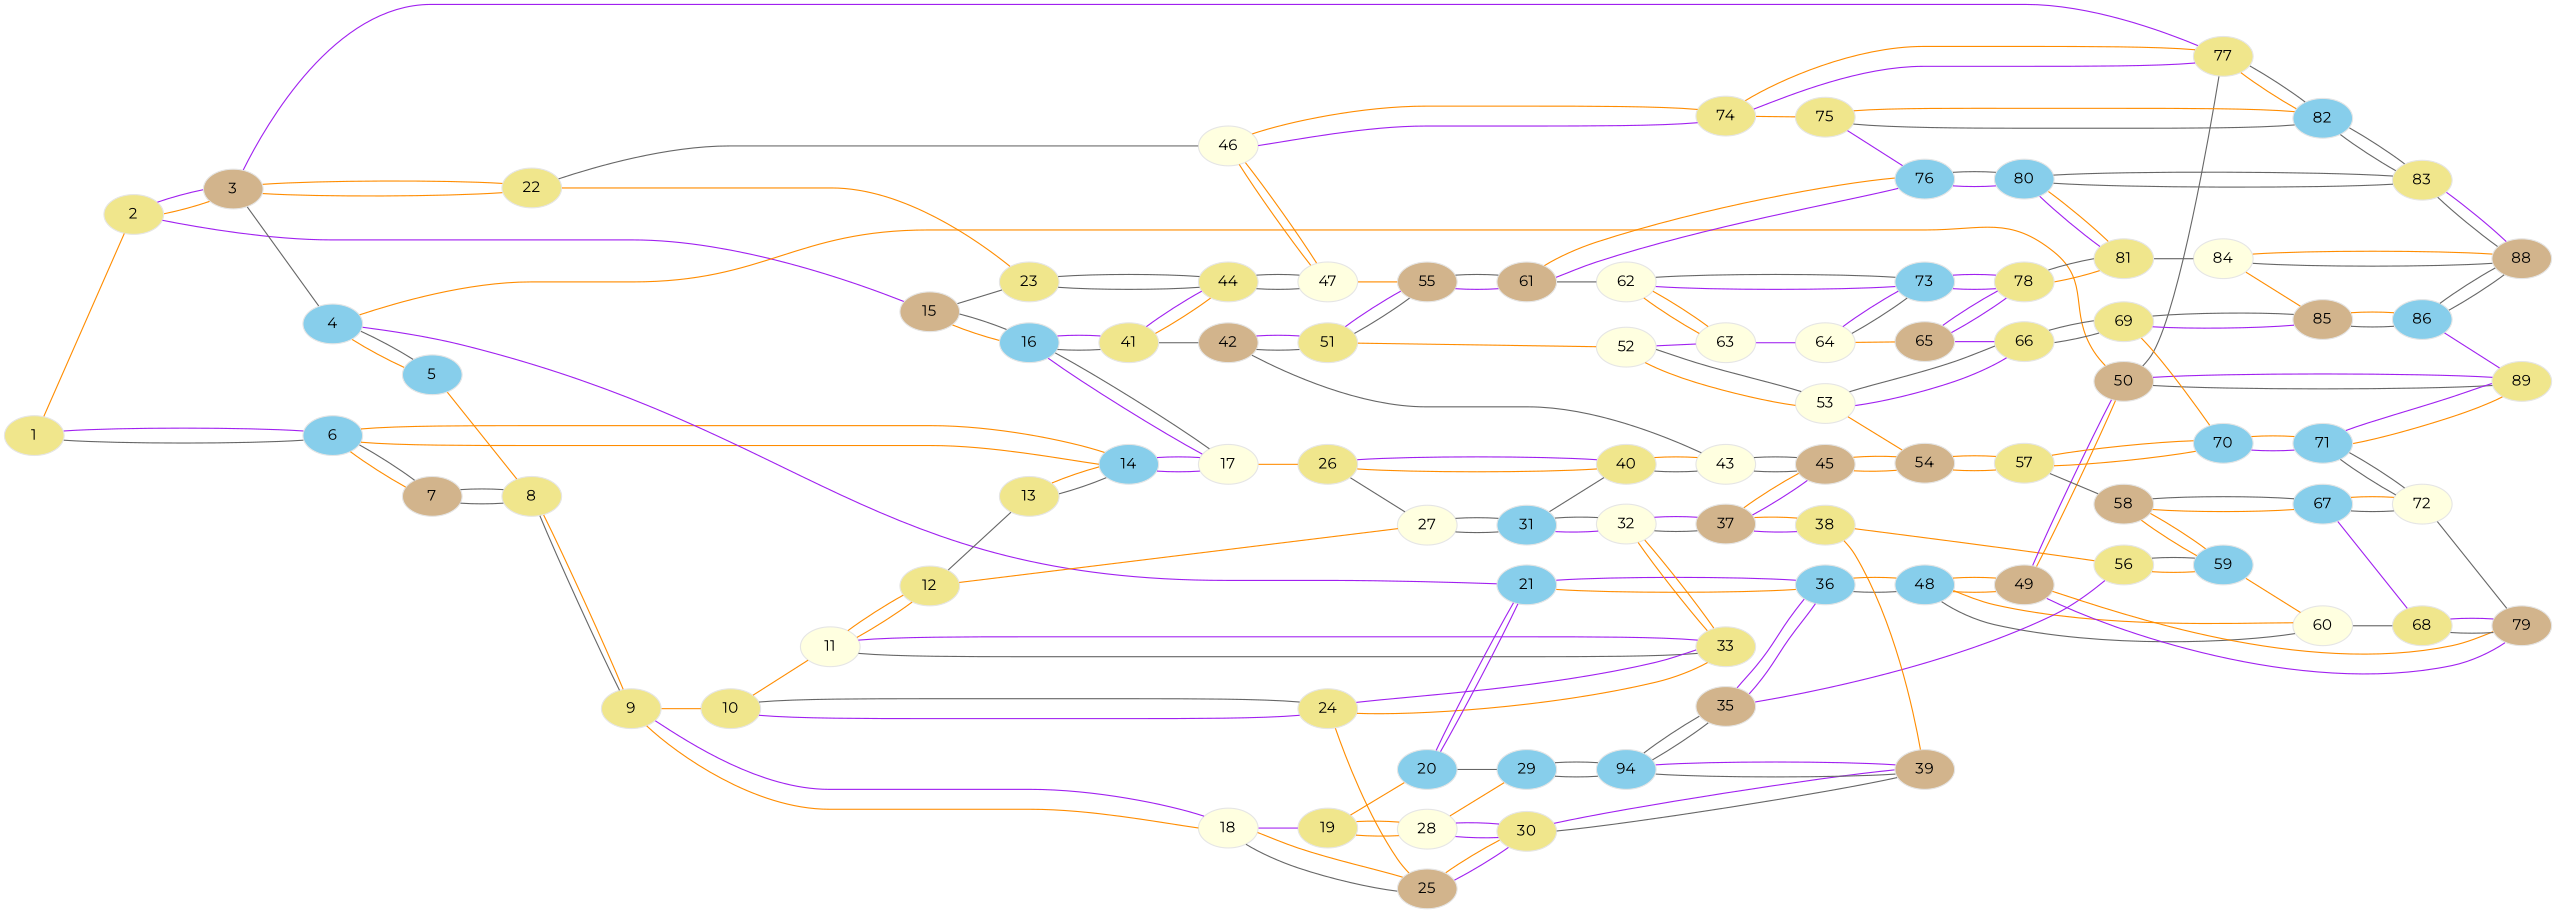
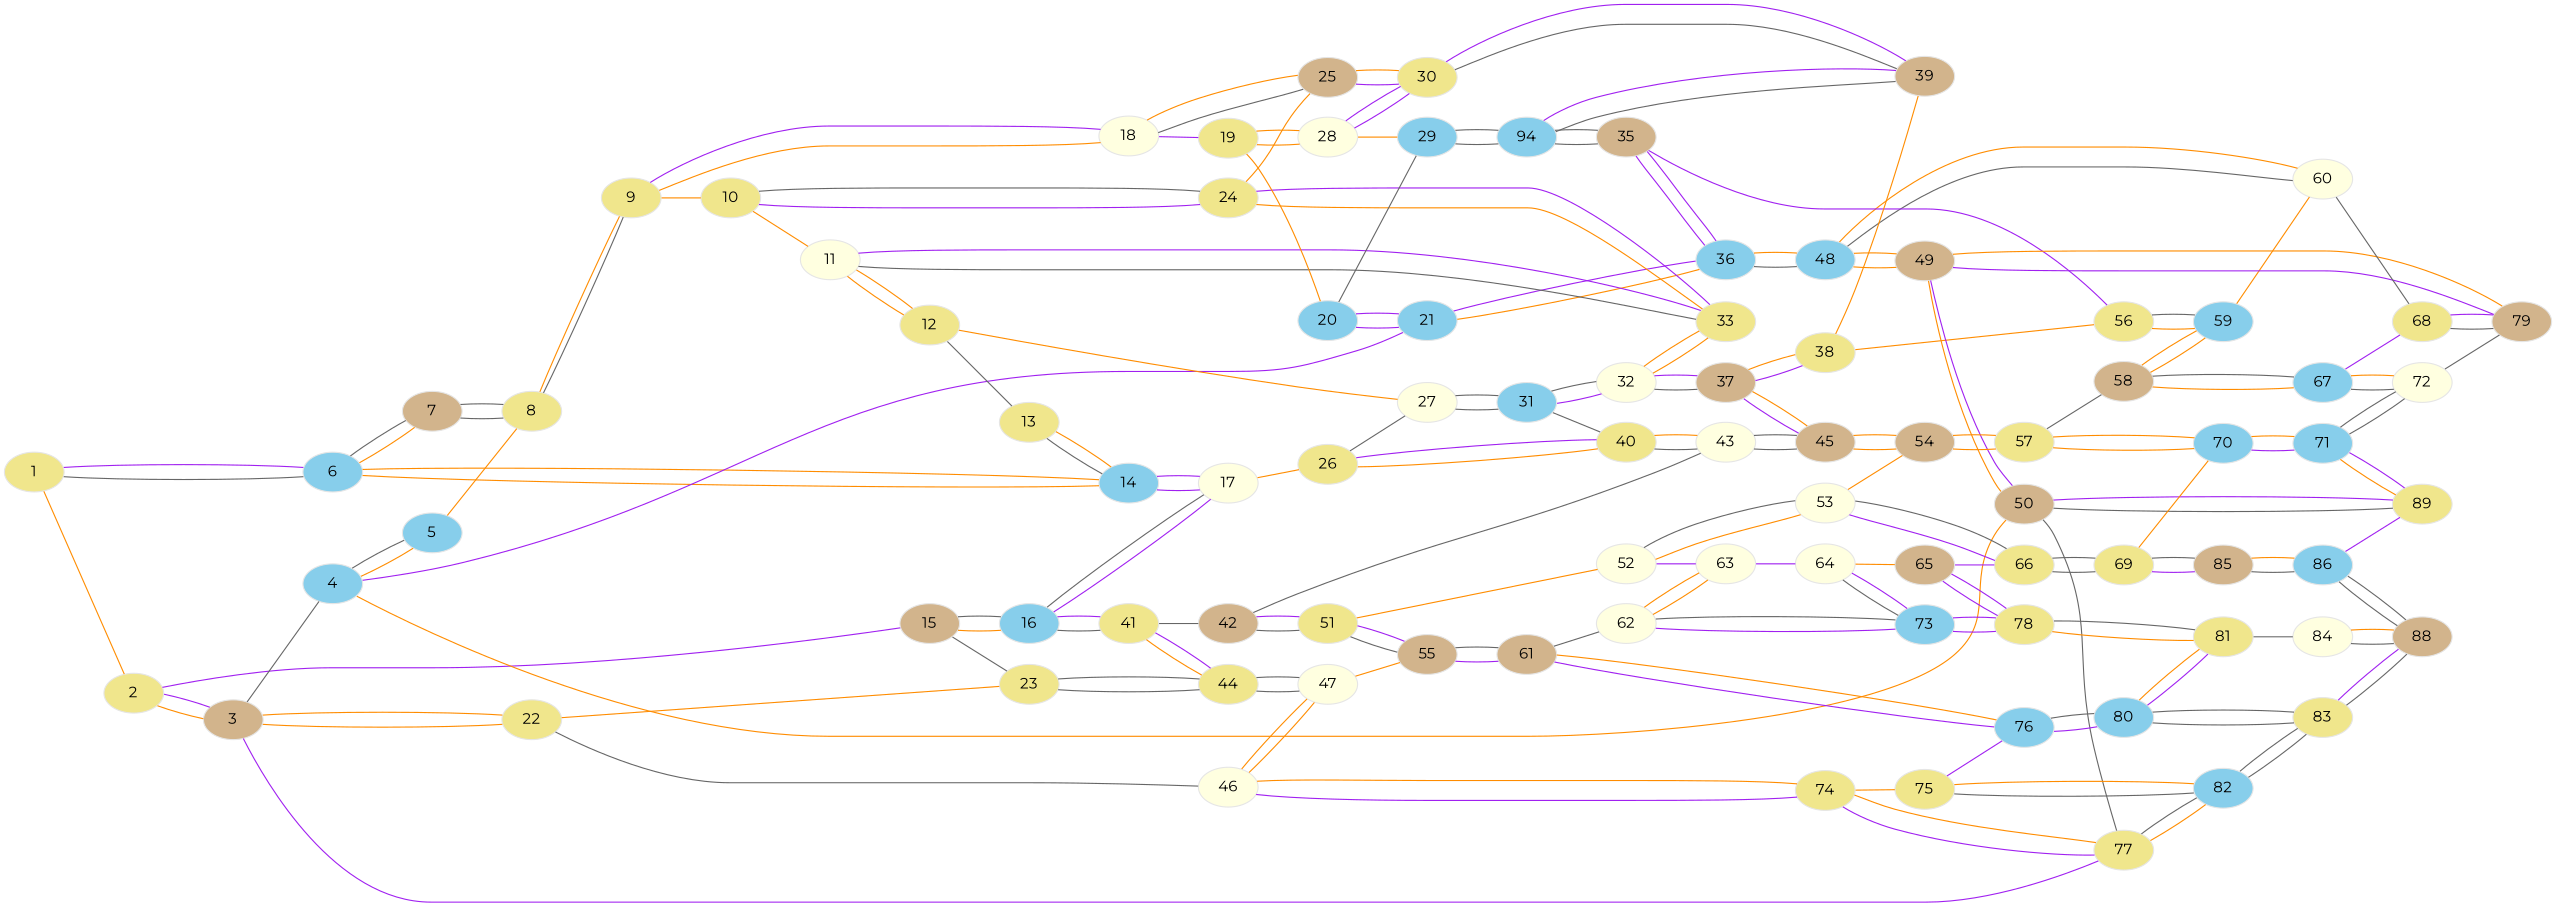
(2273, 289) -> none
